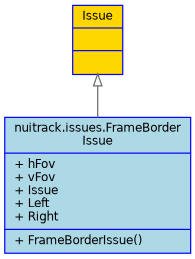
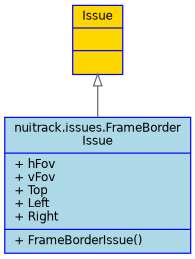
(36, 191) -> (31, 191)
